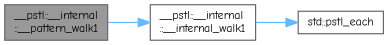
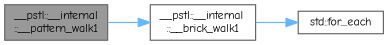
(203, 22) -> (203, 22)
(341, 22) -> (341, 22)
